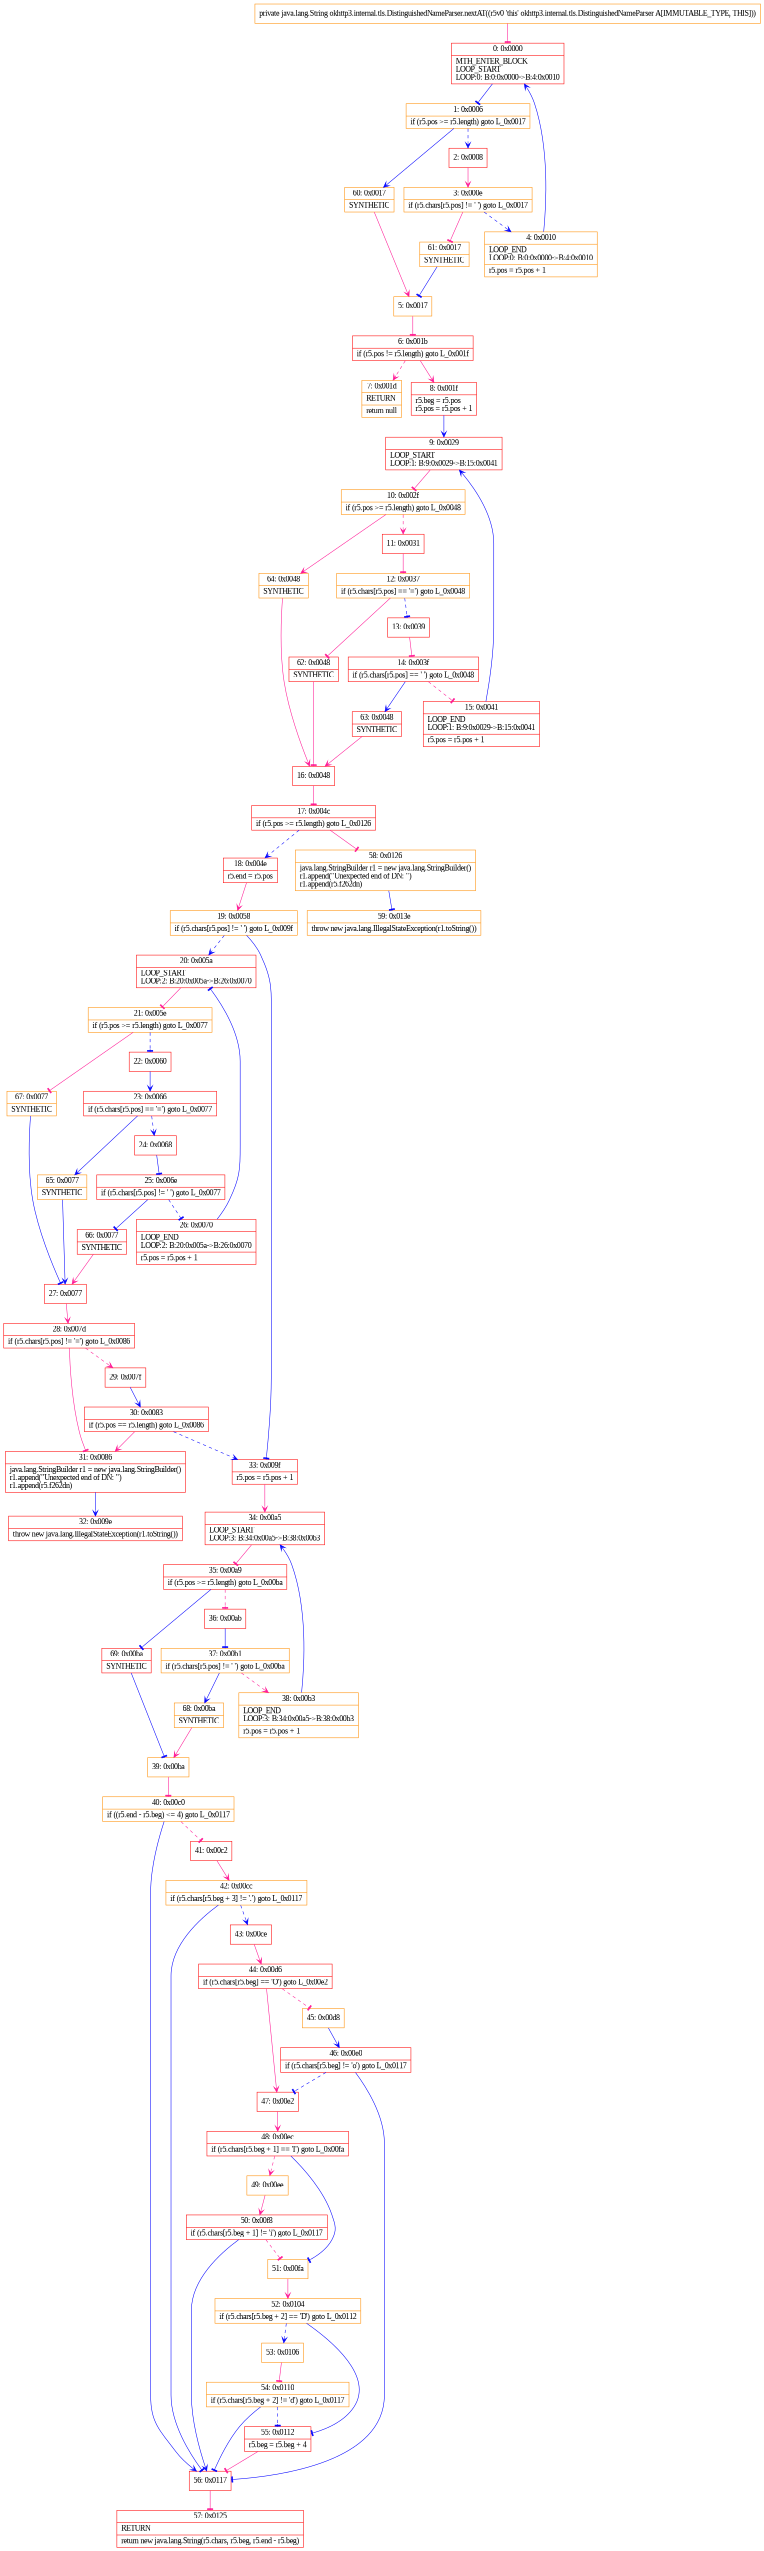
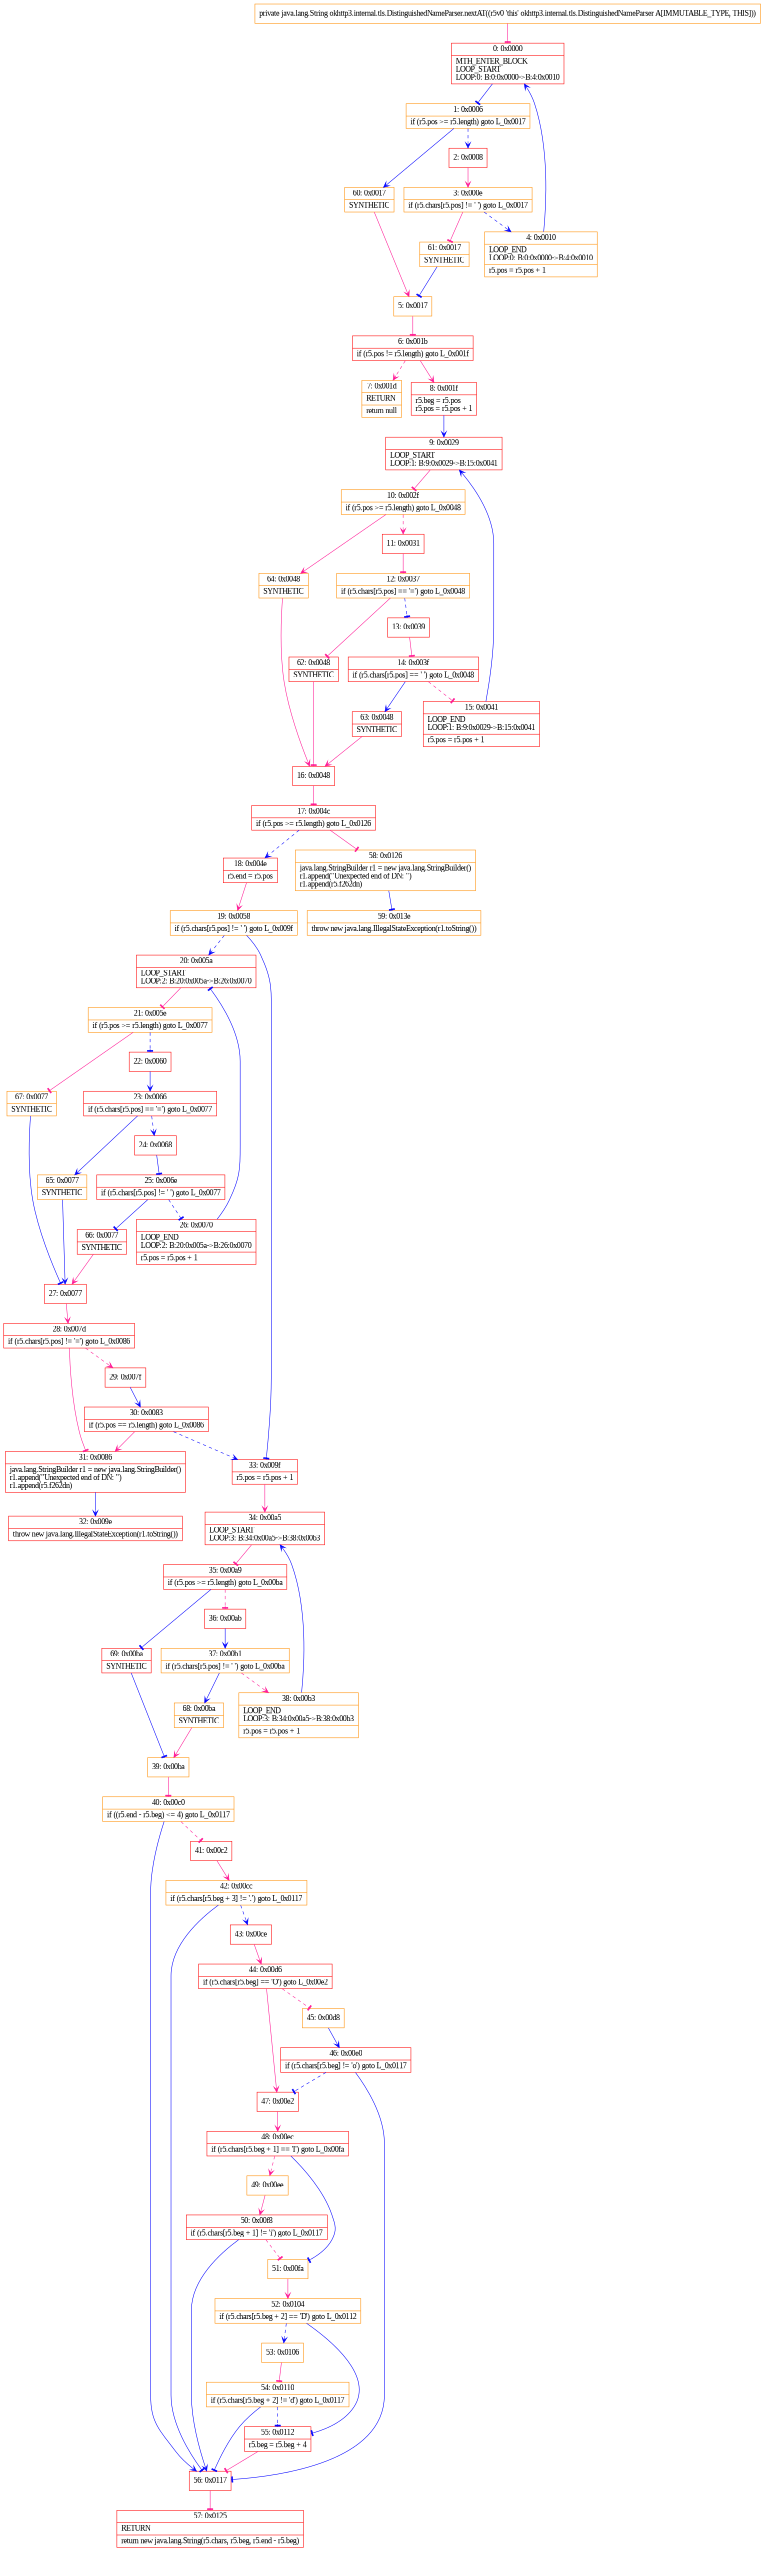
(225, 1637) -> (225, 1636)
